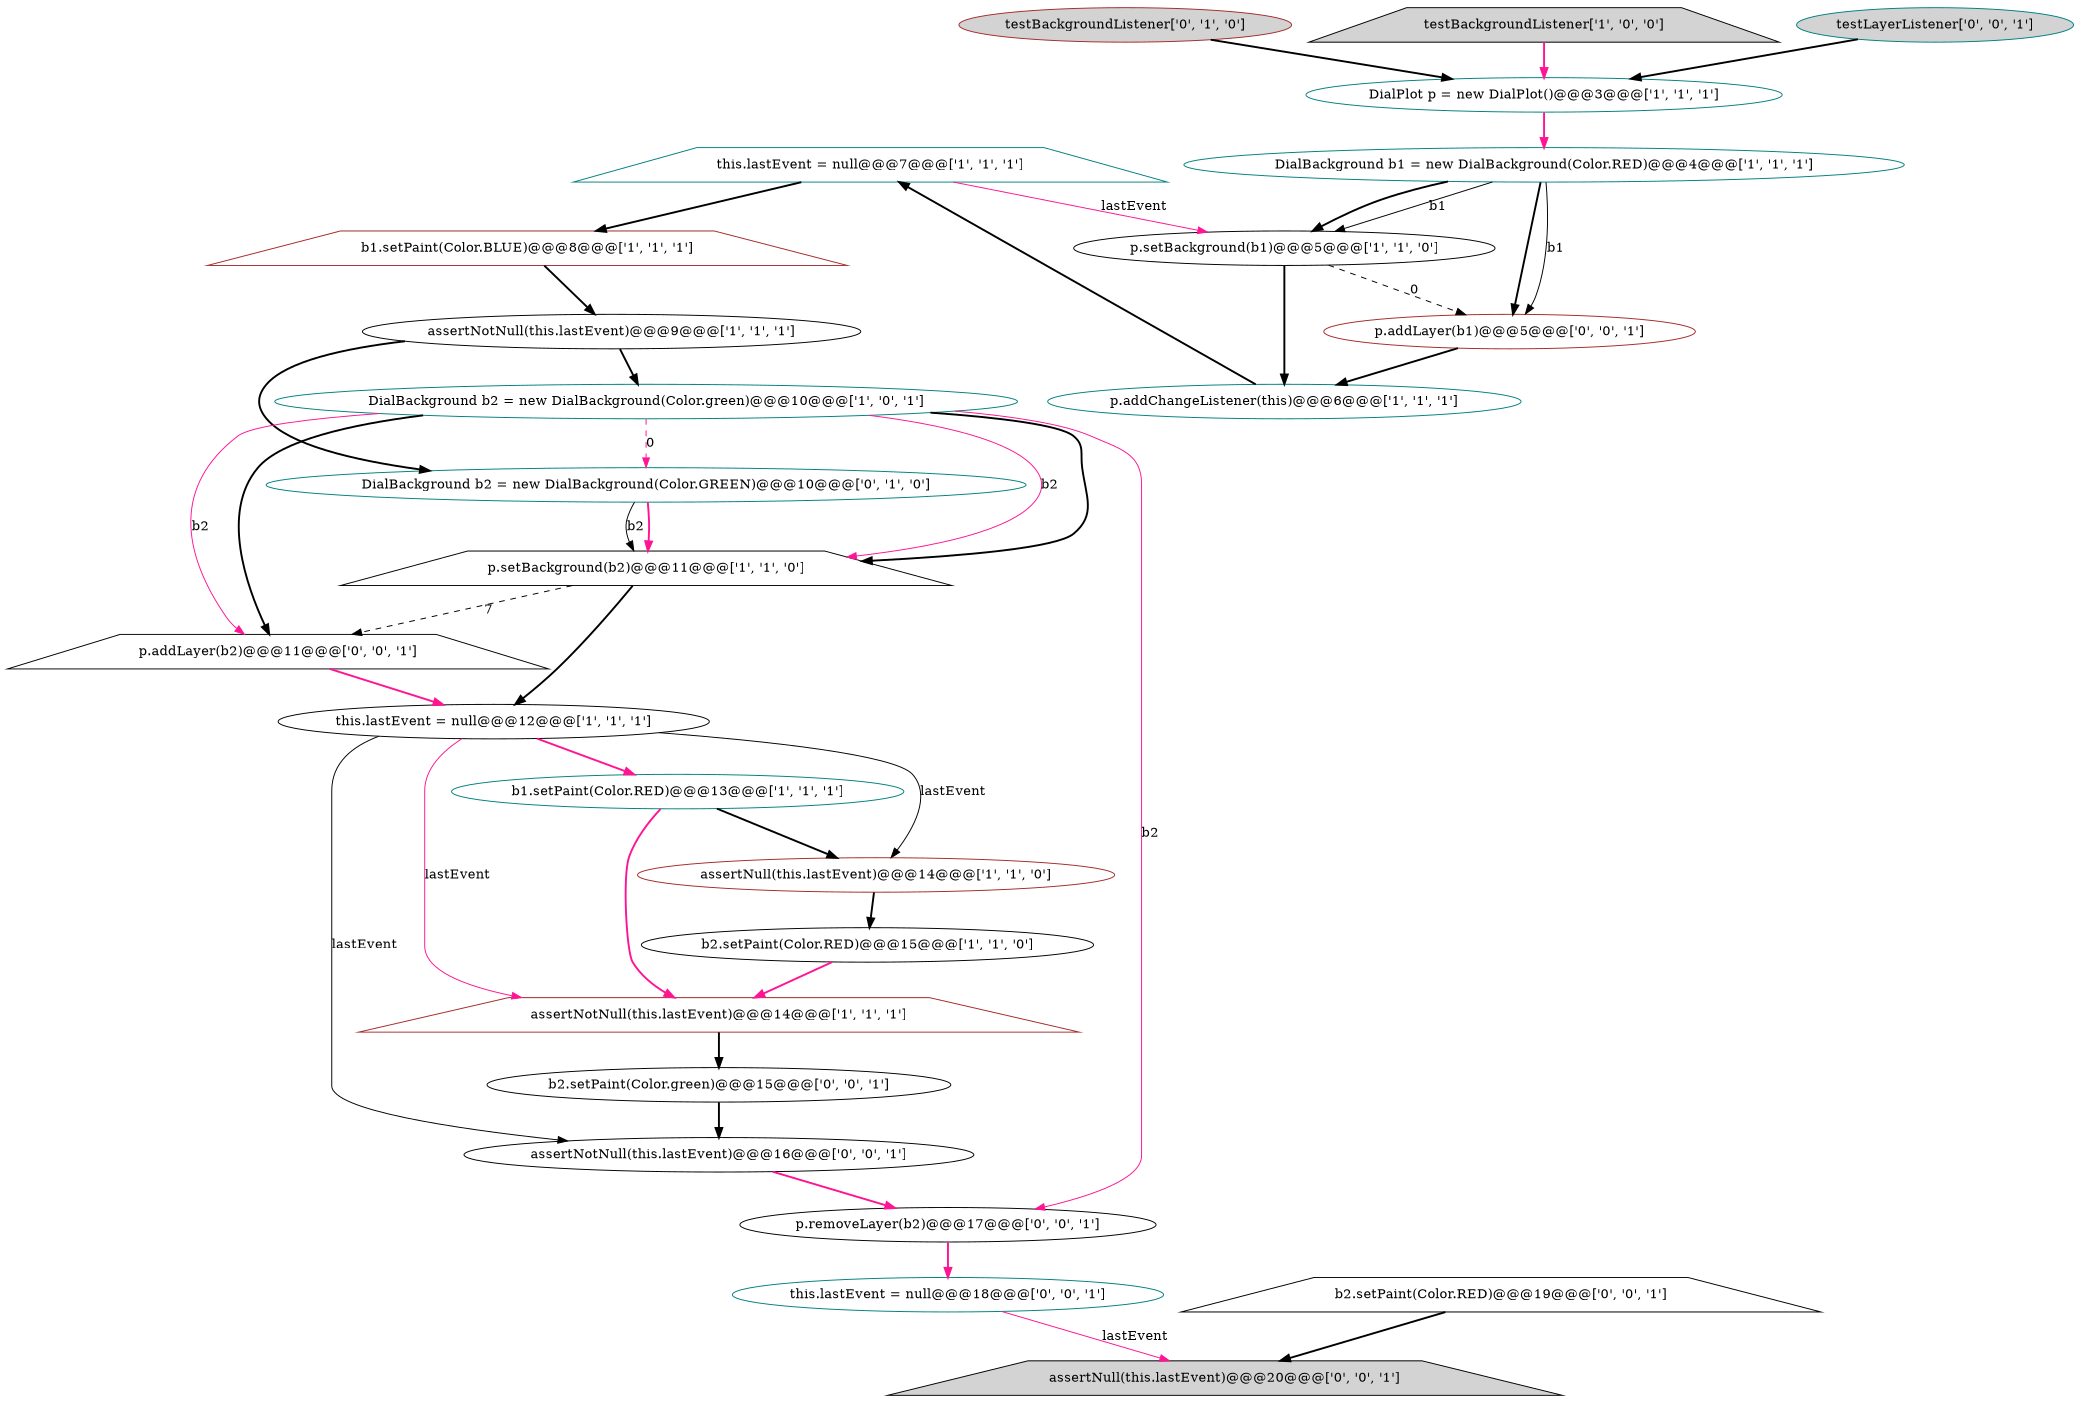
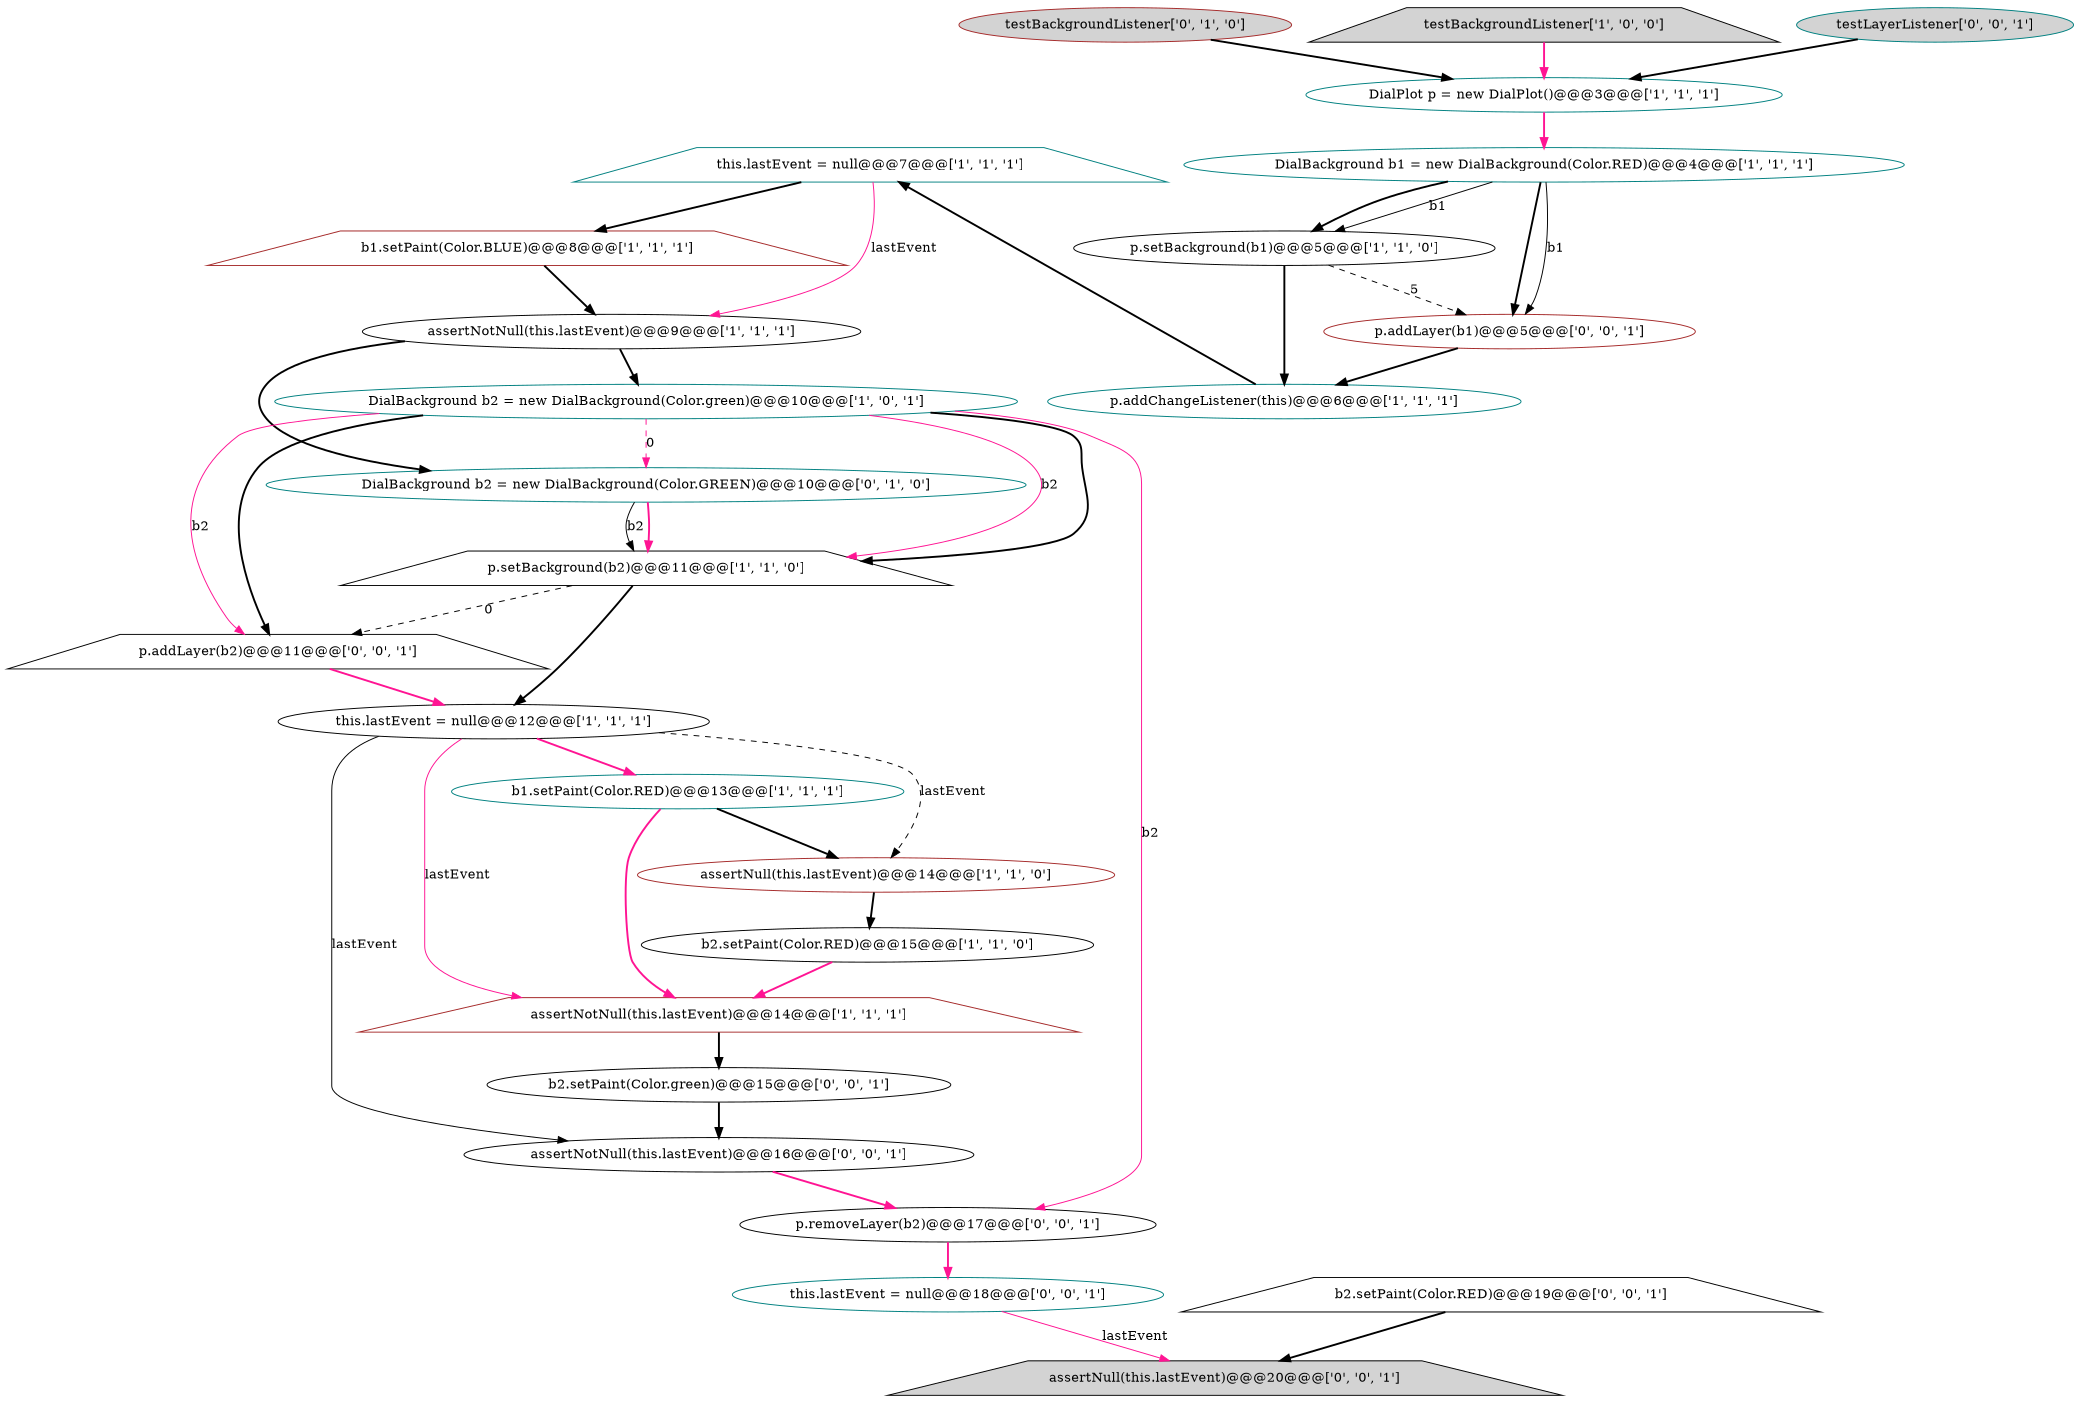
(1076, 206) -> (832, 282)
(1415, 290) -> (1415, 290)
(489, 610) -> (489, 610)
(829, 751) -> (829, 751)
